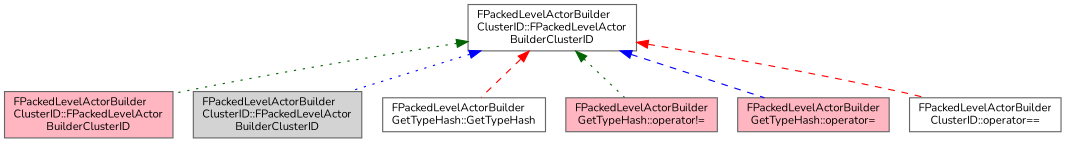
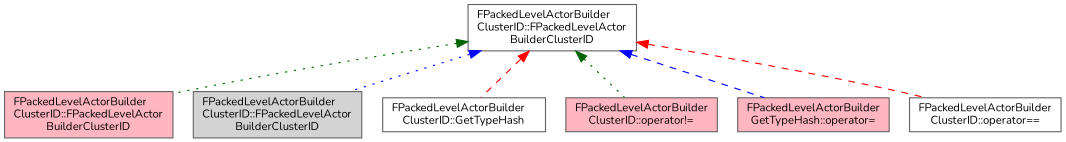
(464, 115) -> (464, 115)
(642, 115) -> (642, 115)
